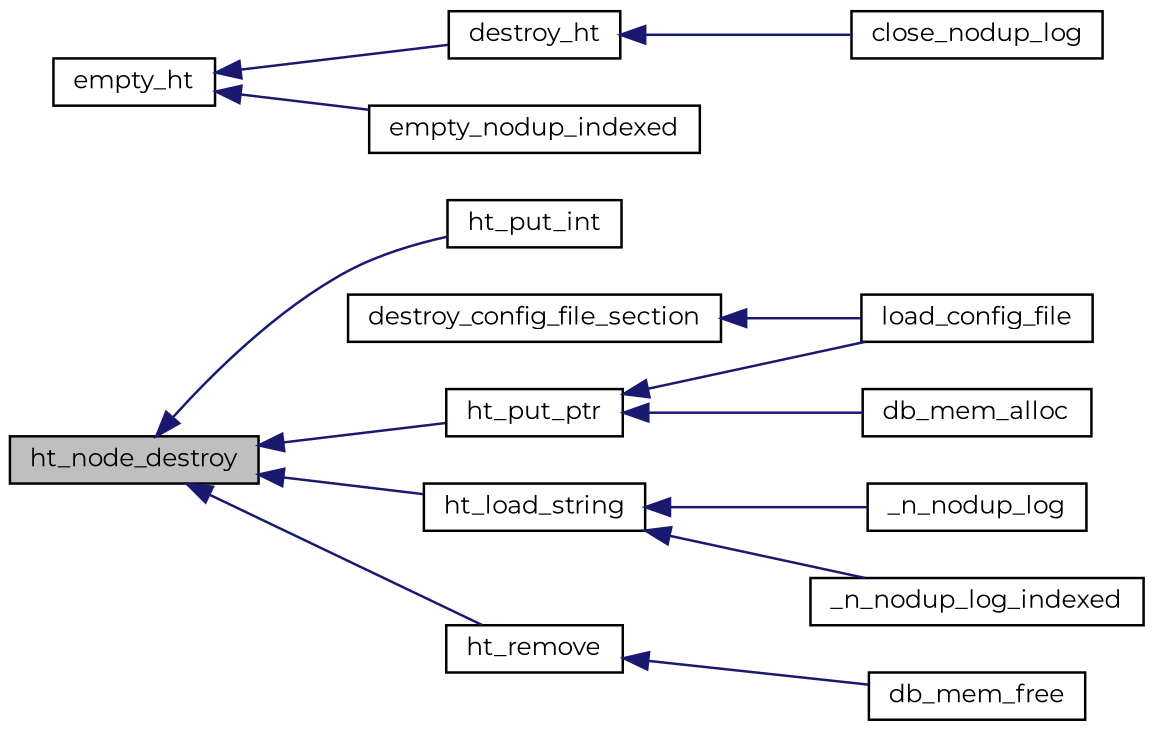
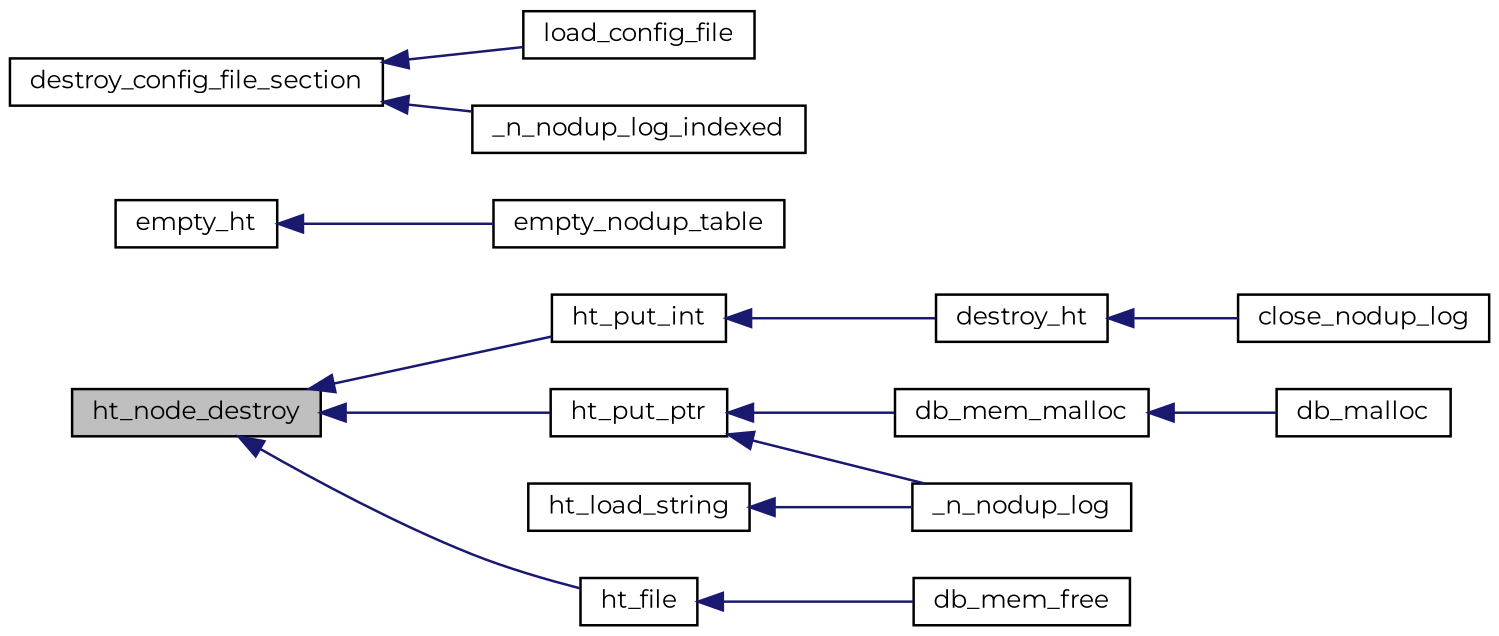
(344, 57) -> (843, 318)
(535, 129) -> (639, 224)
(756, 365) -> (838, 462)
(977, 413) -> (1022, 413)
none -> (1364, 413)
(354, 486) -> none
(767, 557) -> (440, 108)
(535, 649) -> (639, 602)
